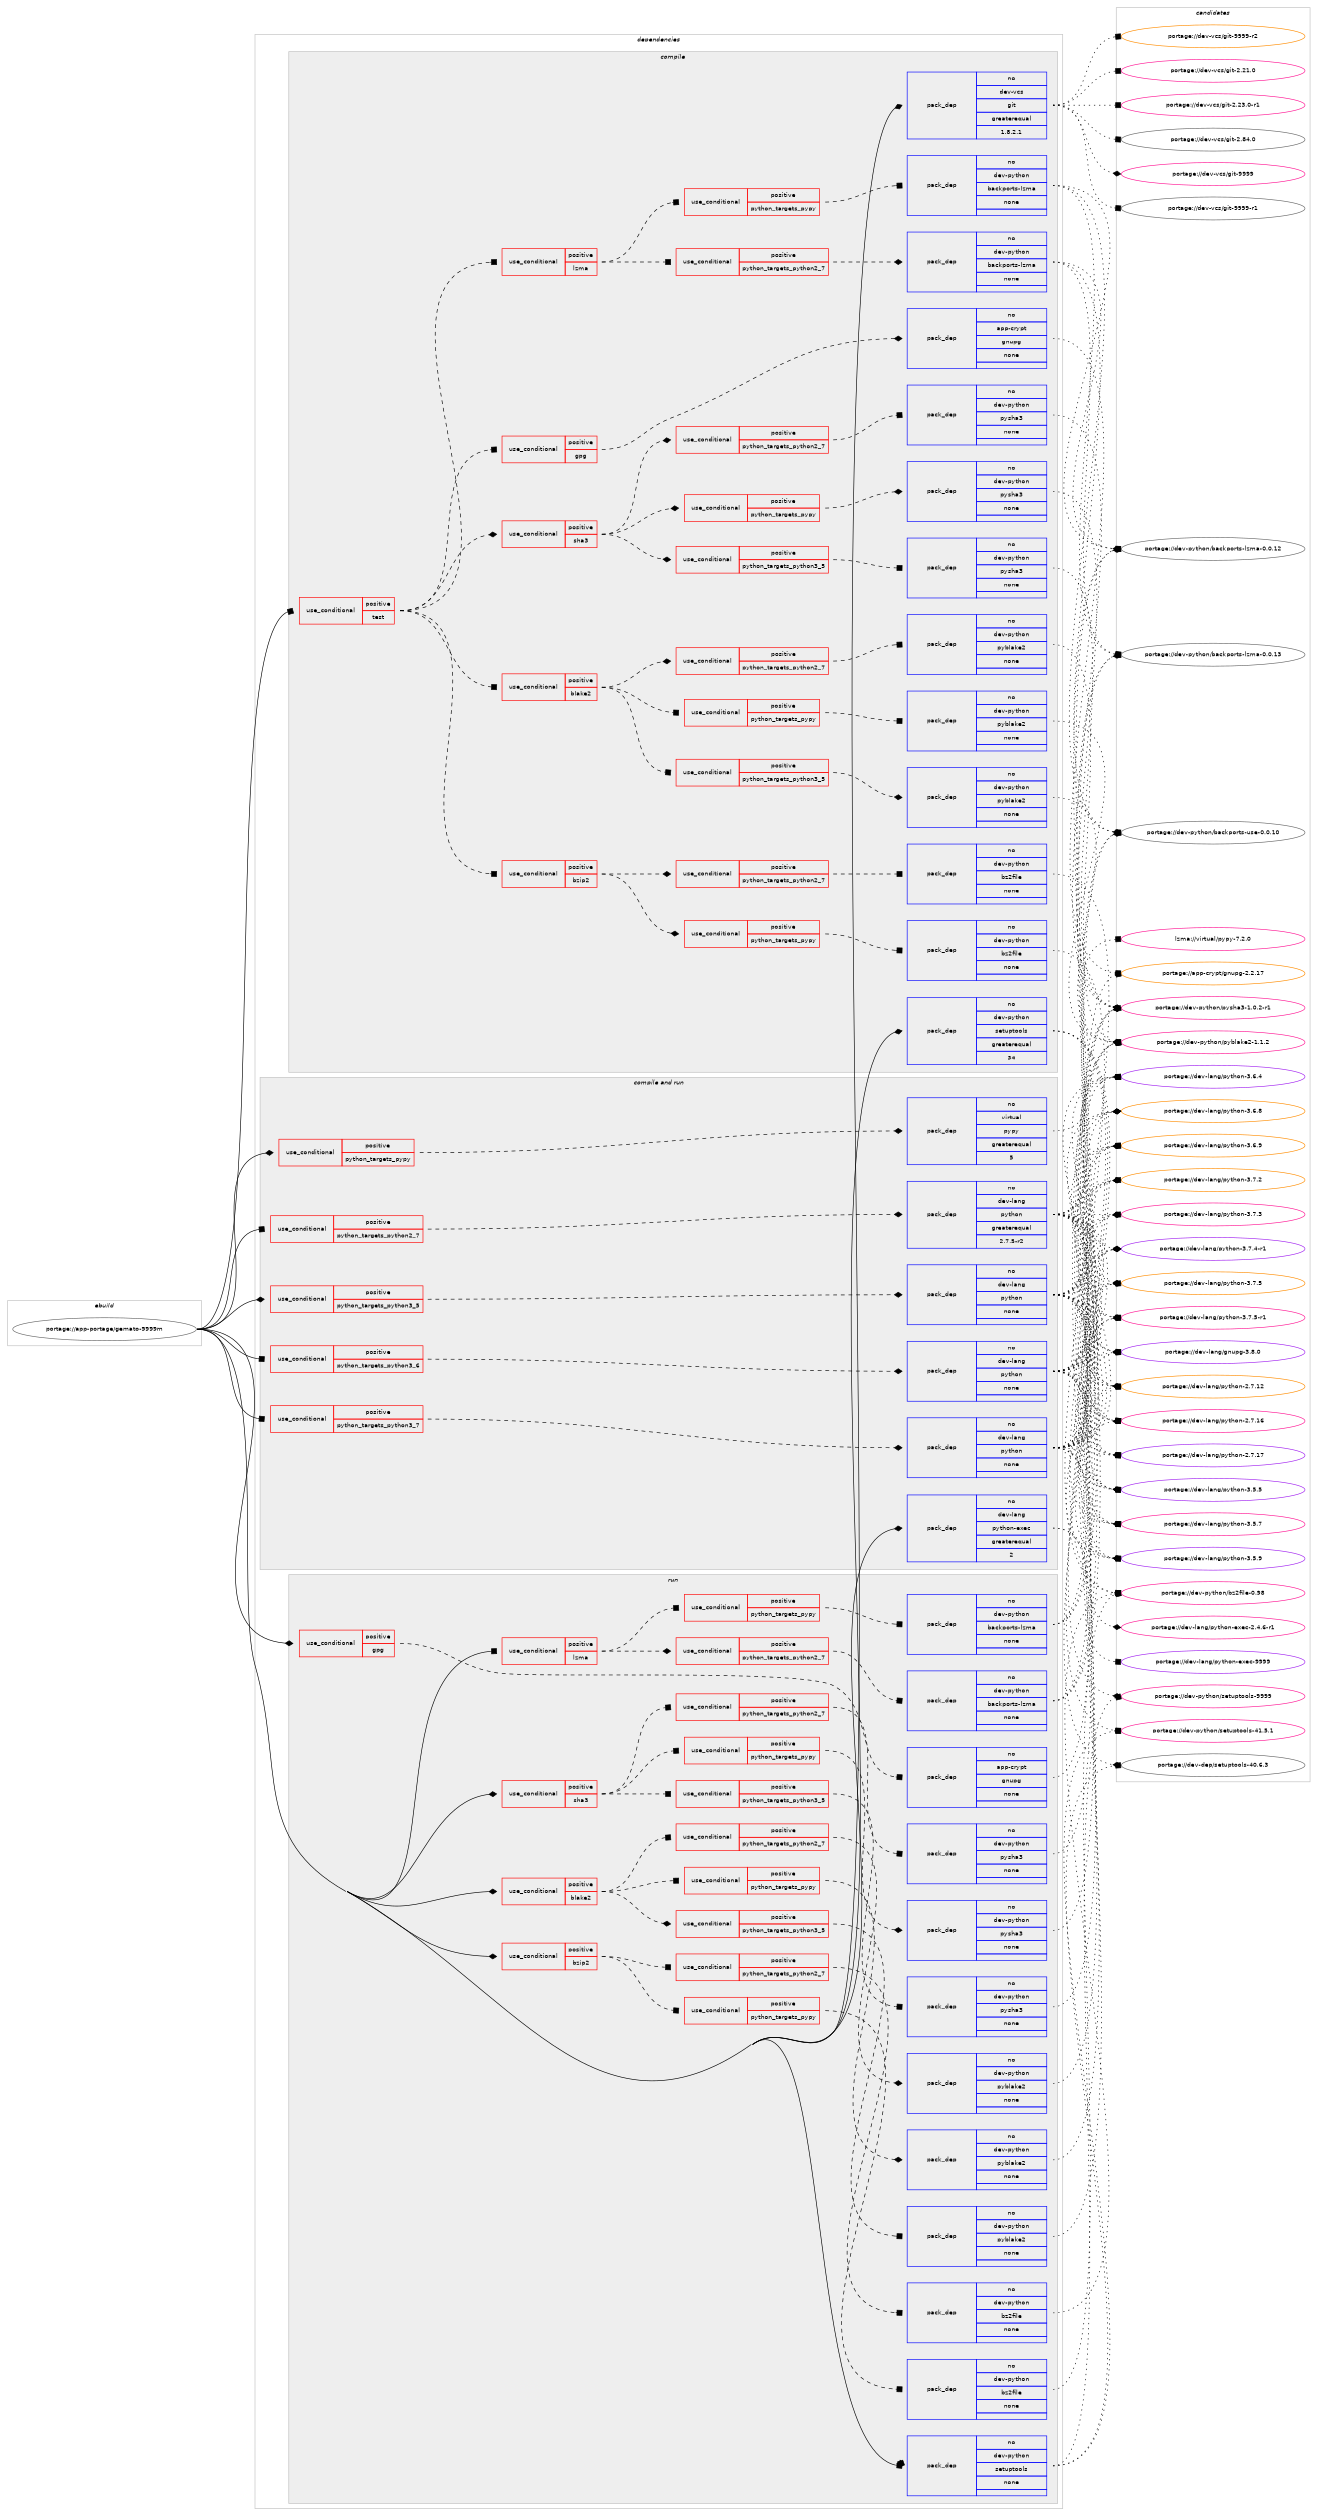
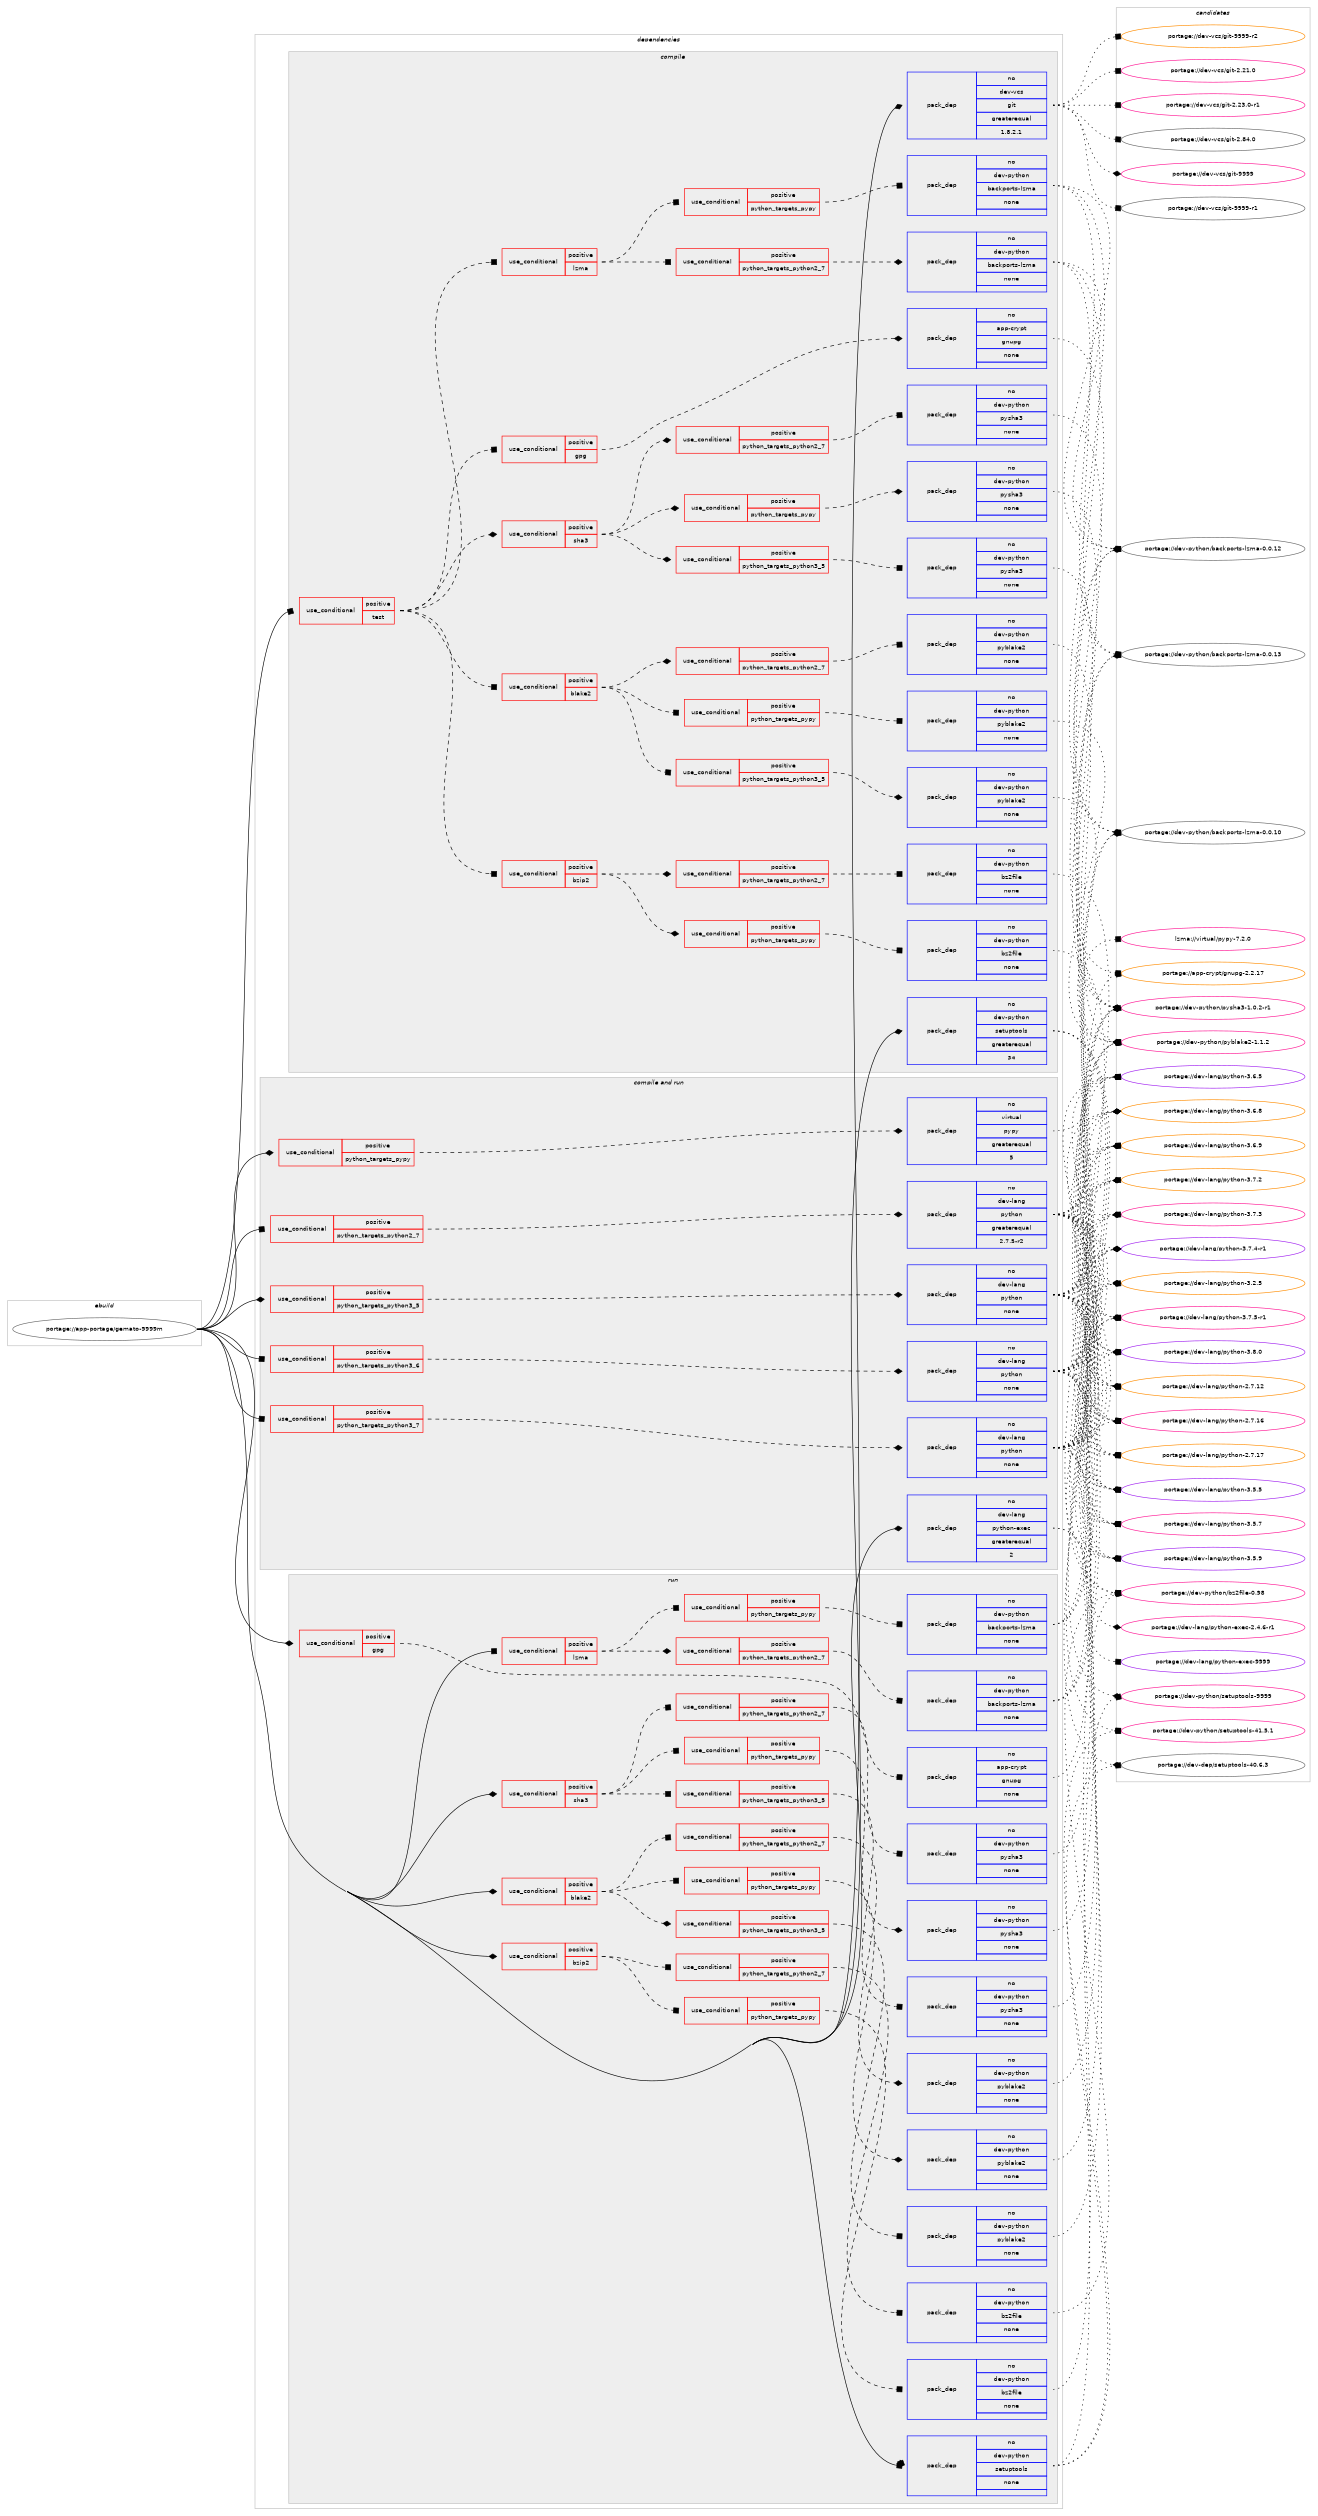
(1213, 833) -> (1213, 833)
(1213, 1077) -> (1213, 1077)
(1213, 1283) -> (1213, 1283)
(1213, 1352) -> (1213, 1352)
(1213, 1455) -> (1213, 1455)
